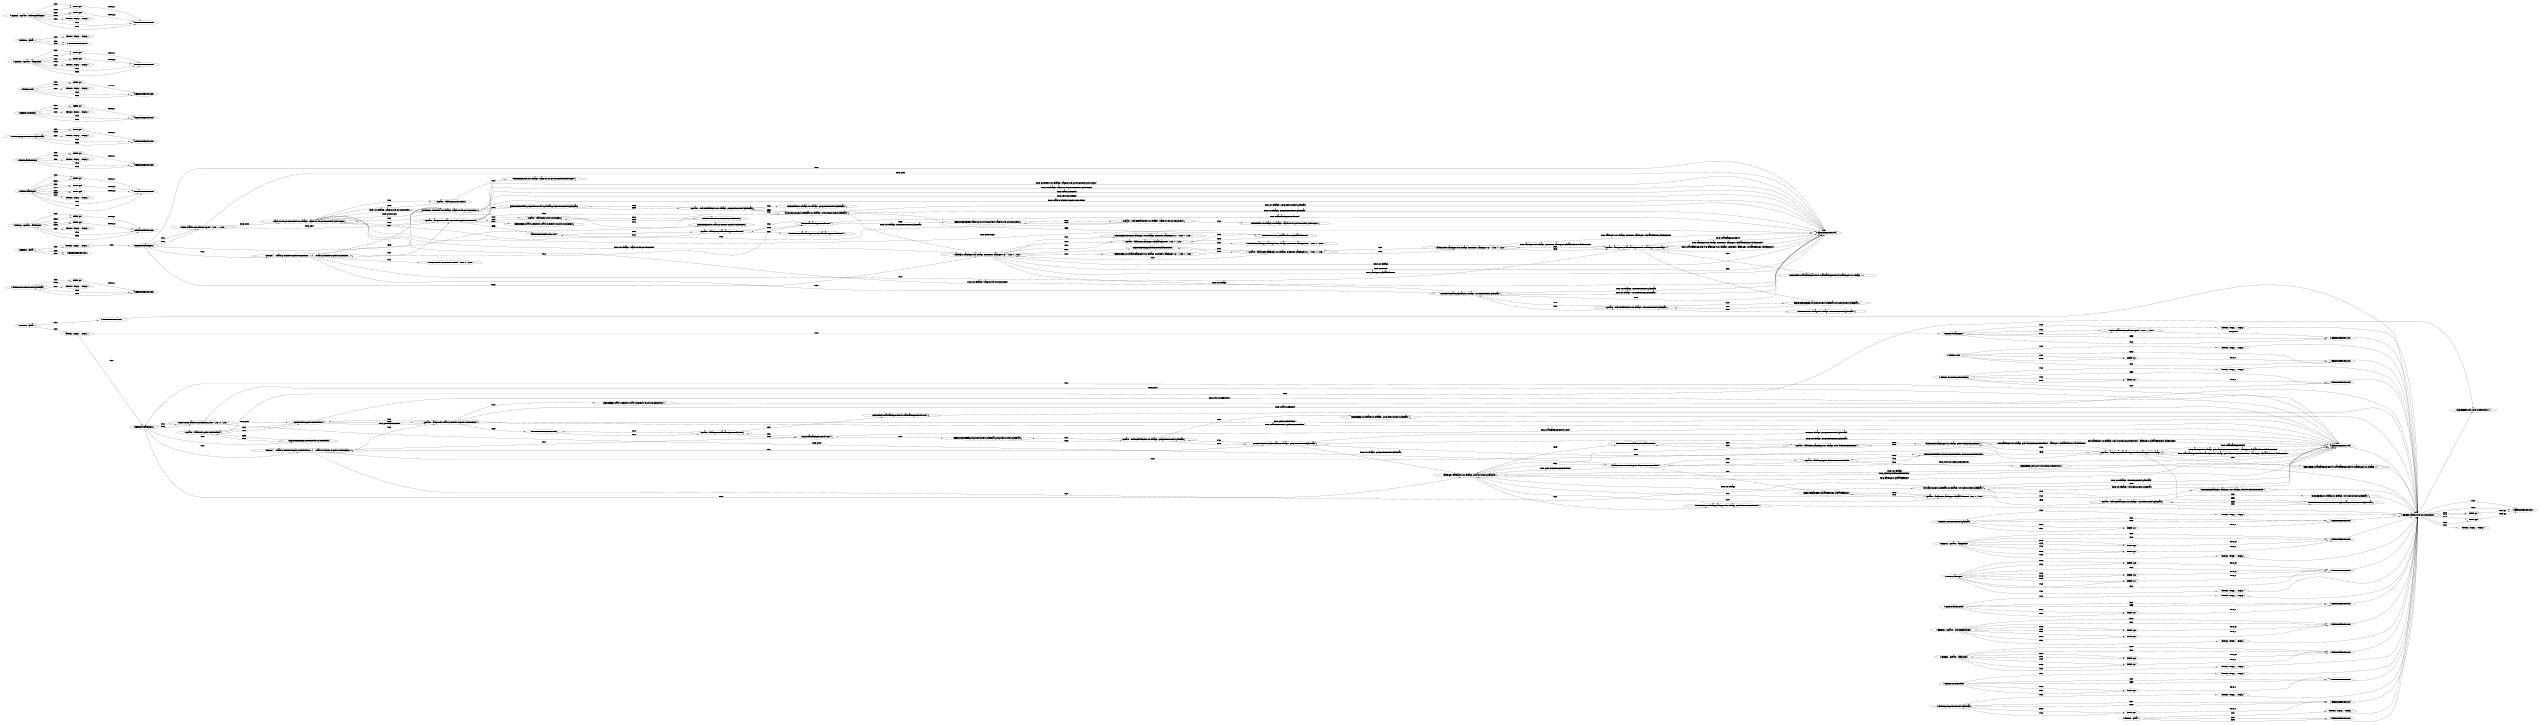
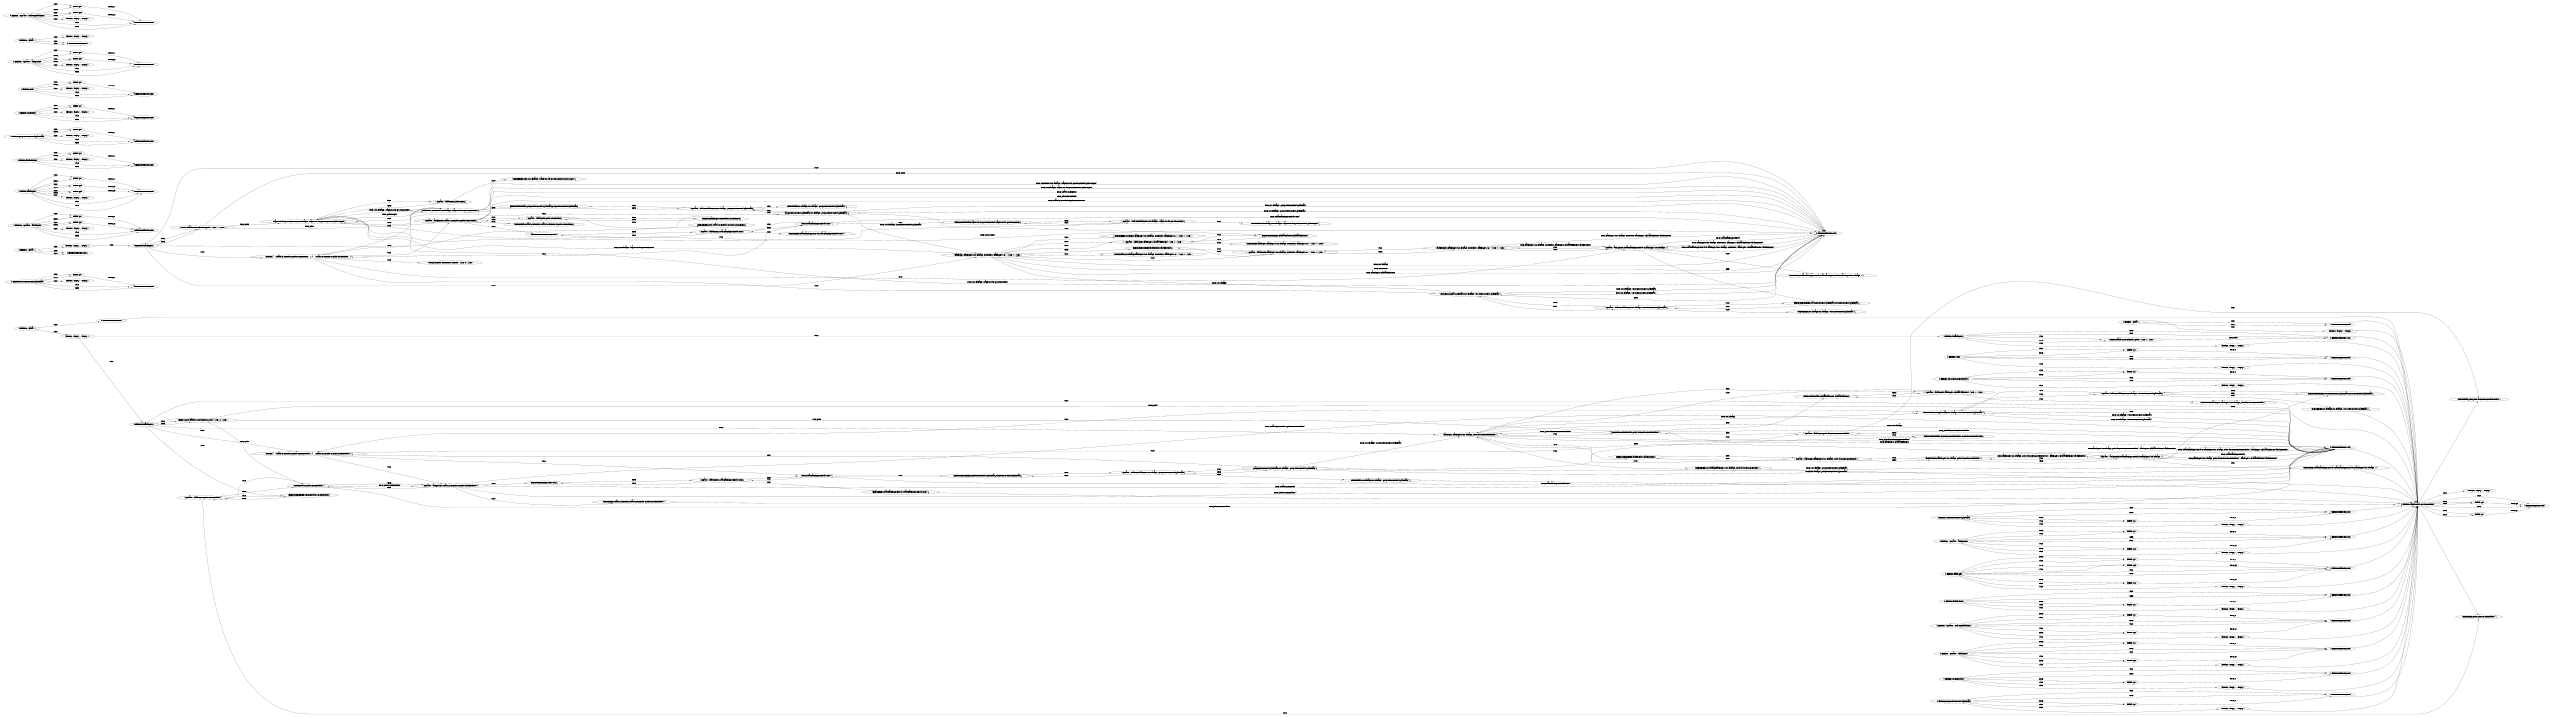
(817, 443) -> (817, 419)
(2248, 469) -> (2448, 452)
